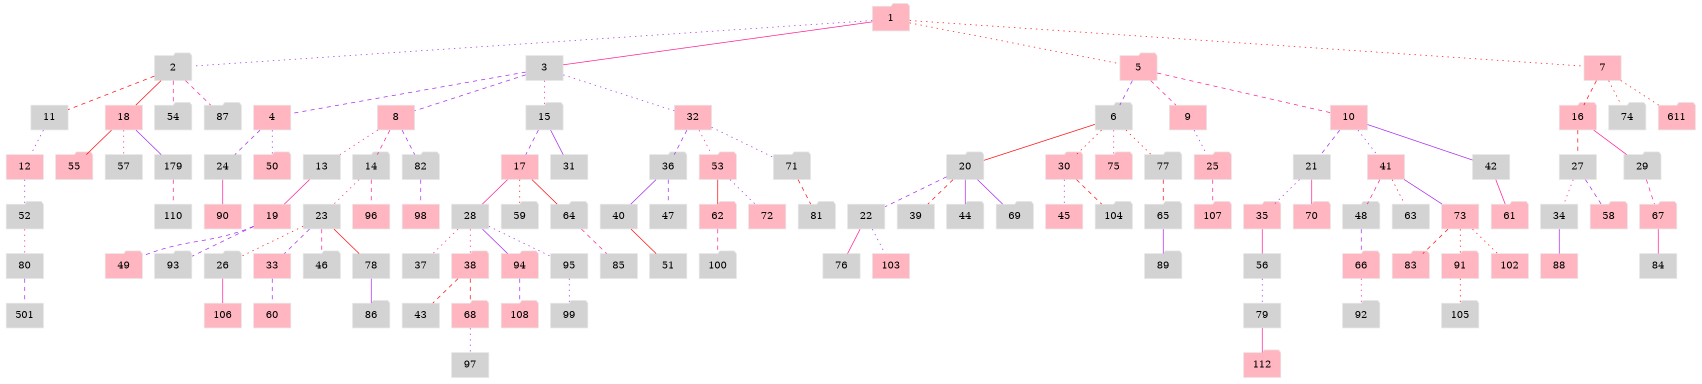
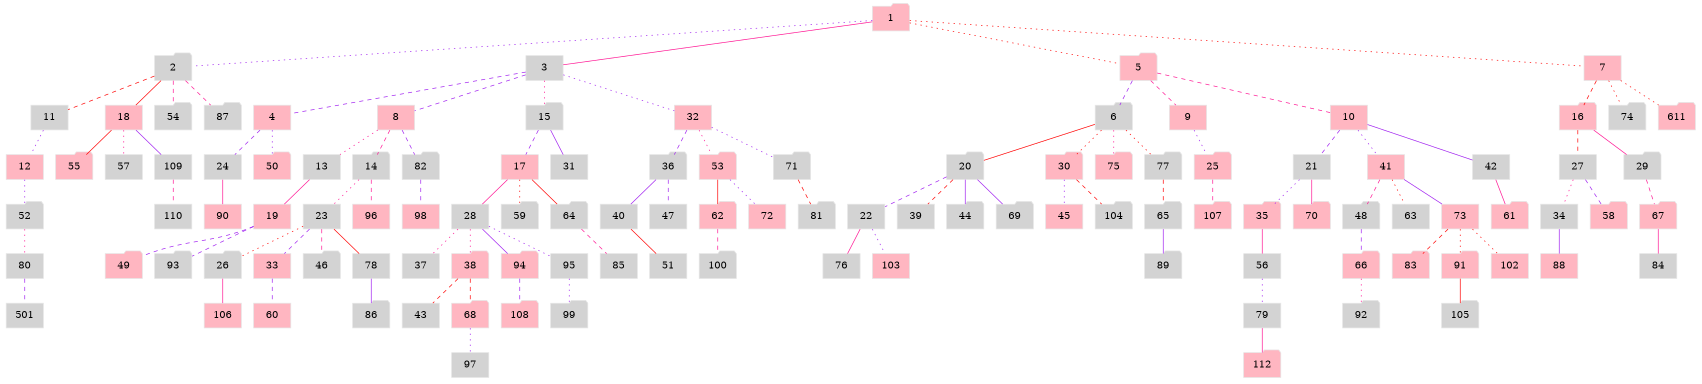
(173, 167) -> (173, 167)
(1460, 291) -> (1460, 291)
